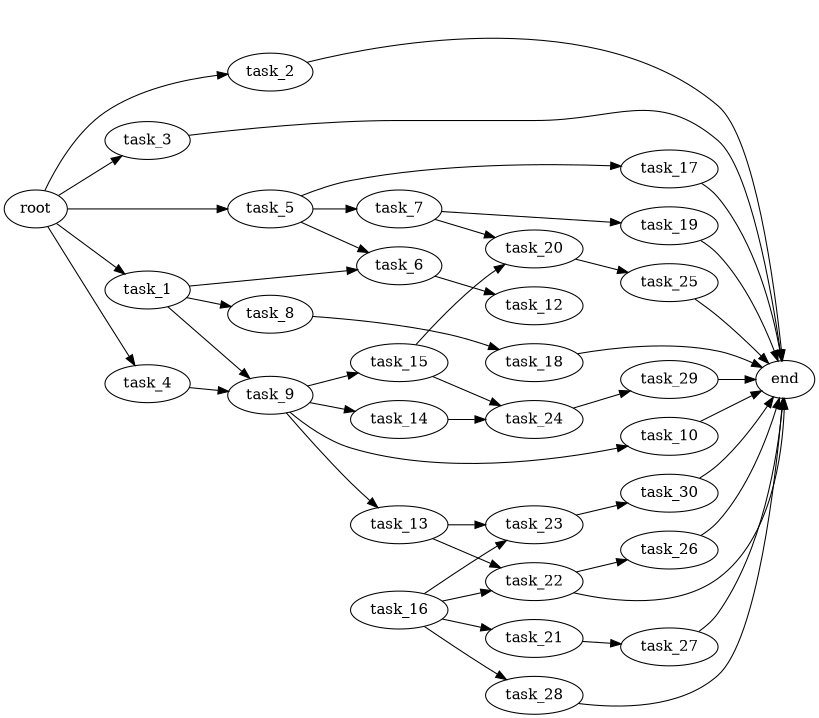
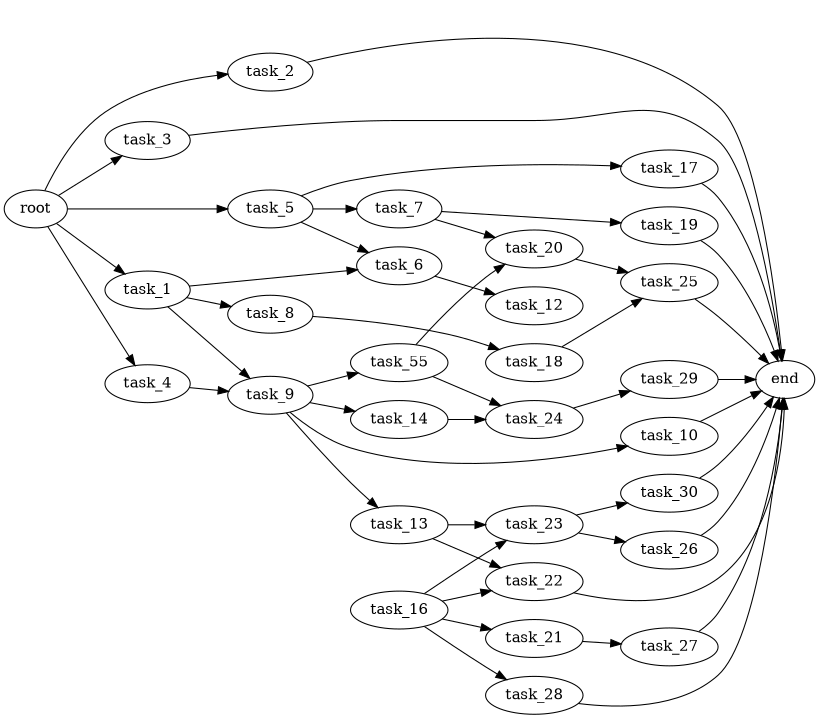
(666, 346) -> (598, 325)
(399, 363) -> (399, 363)
(597, 567) -> (597, 536)
